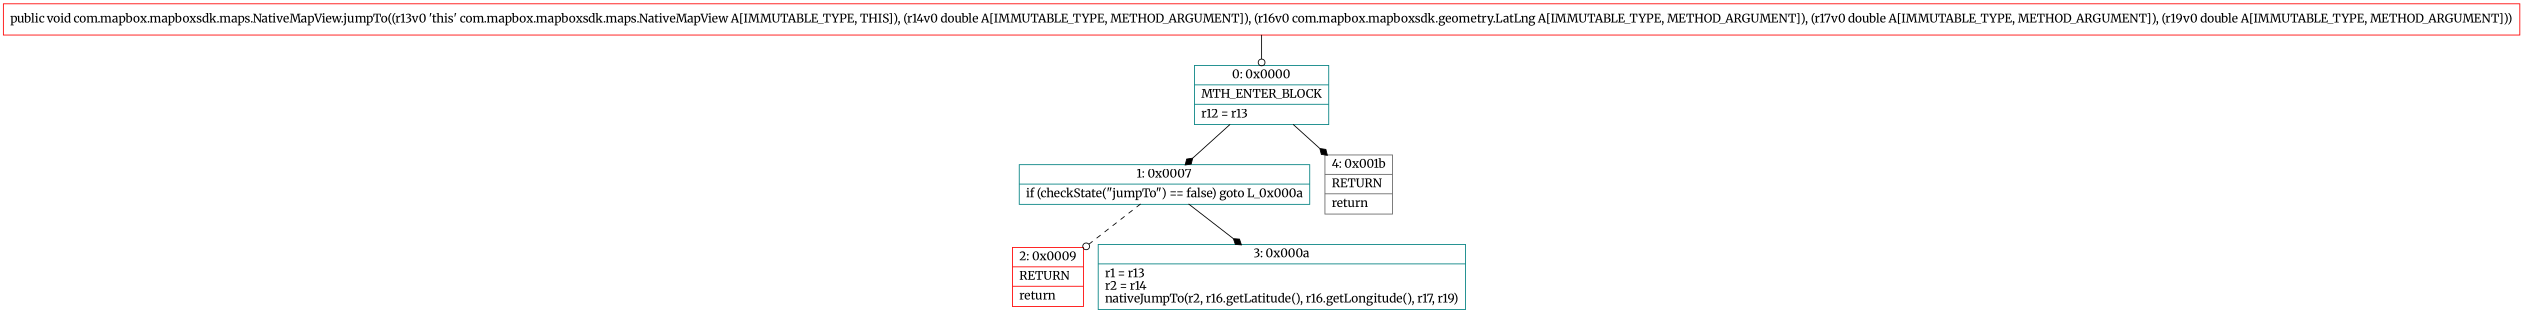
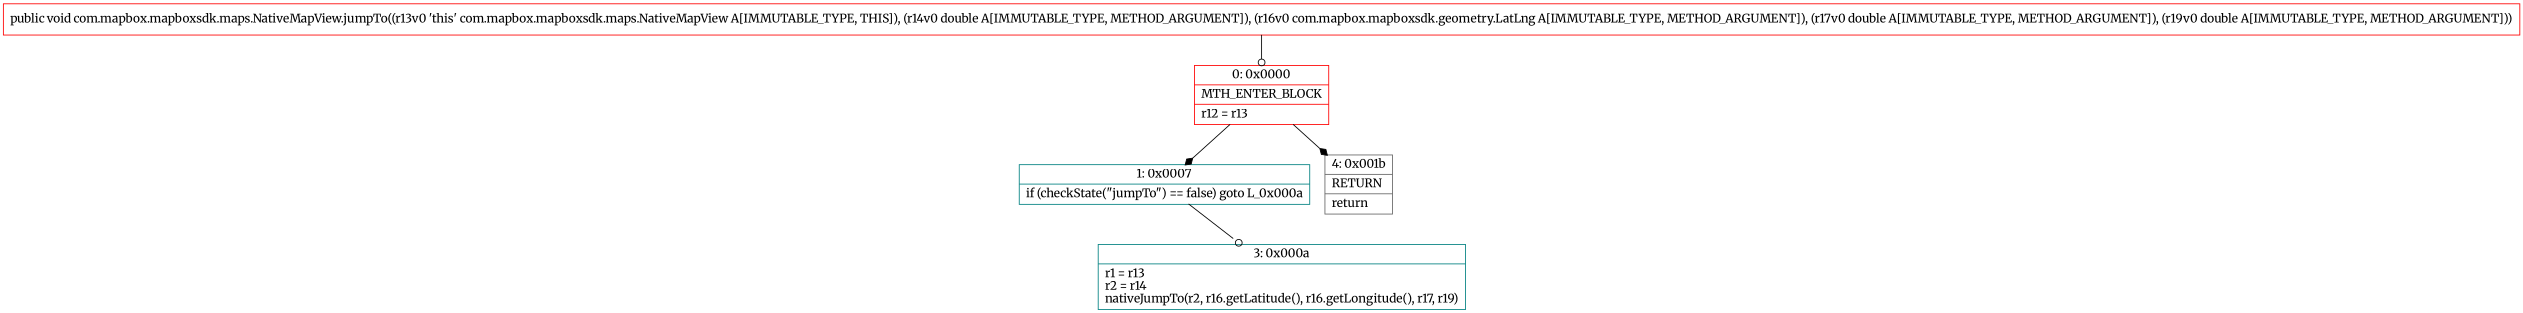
(1262, 95) -> (1262, 95)
(1211, 221) -> (1211, 221)
(1048, 277) -> none
